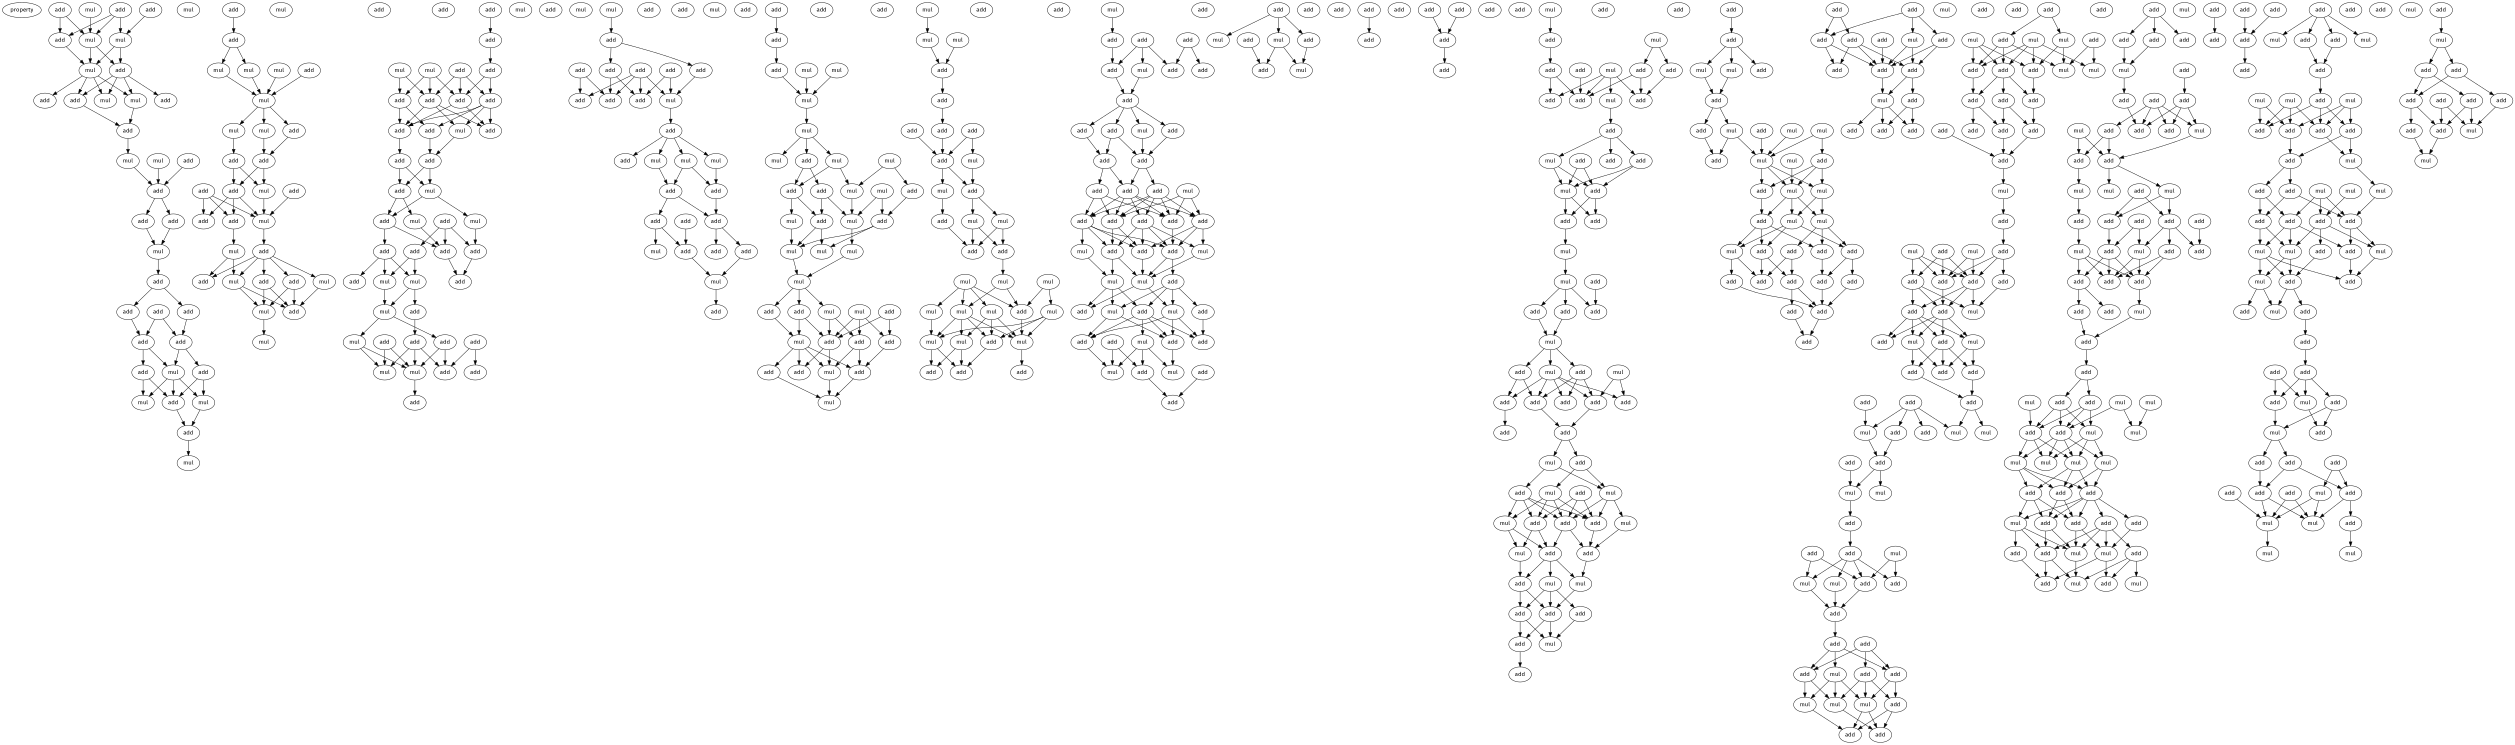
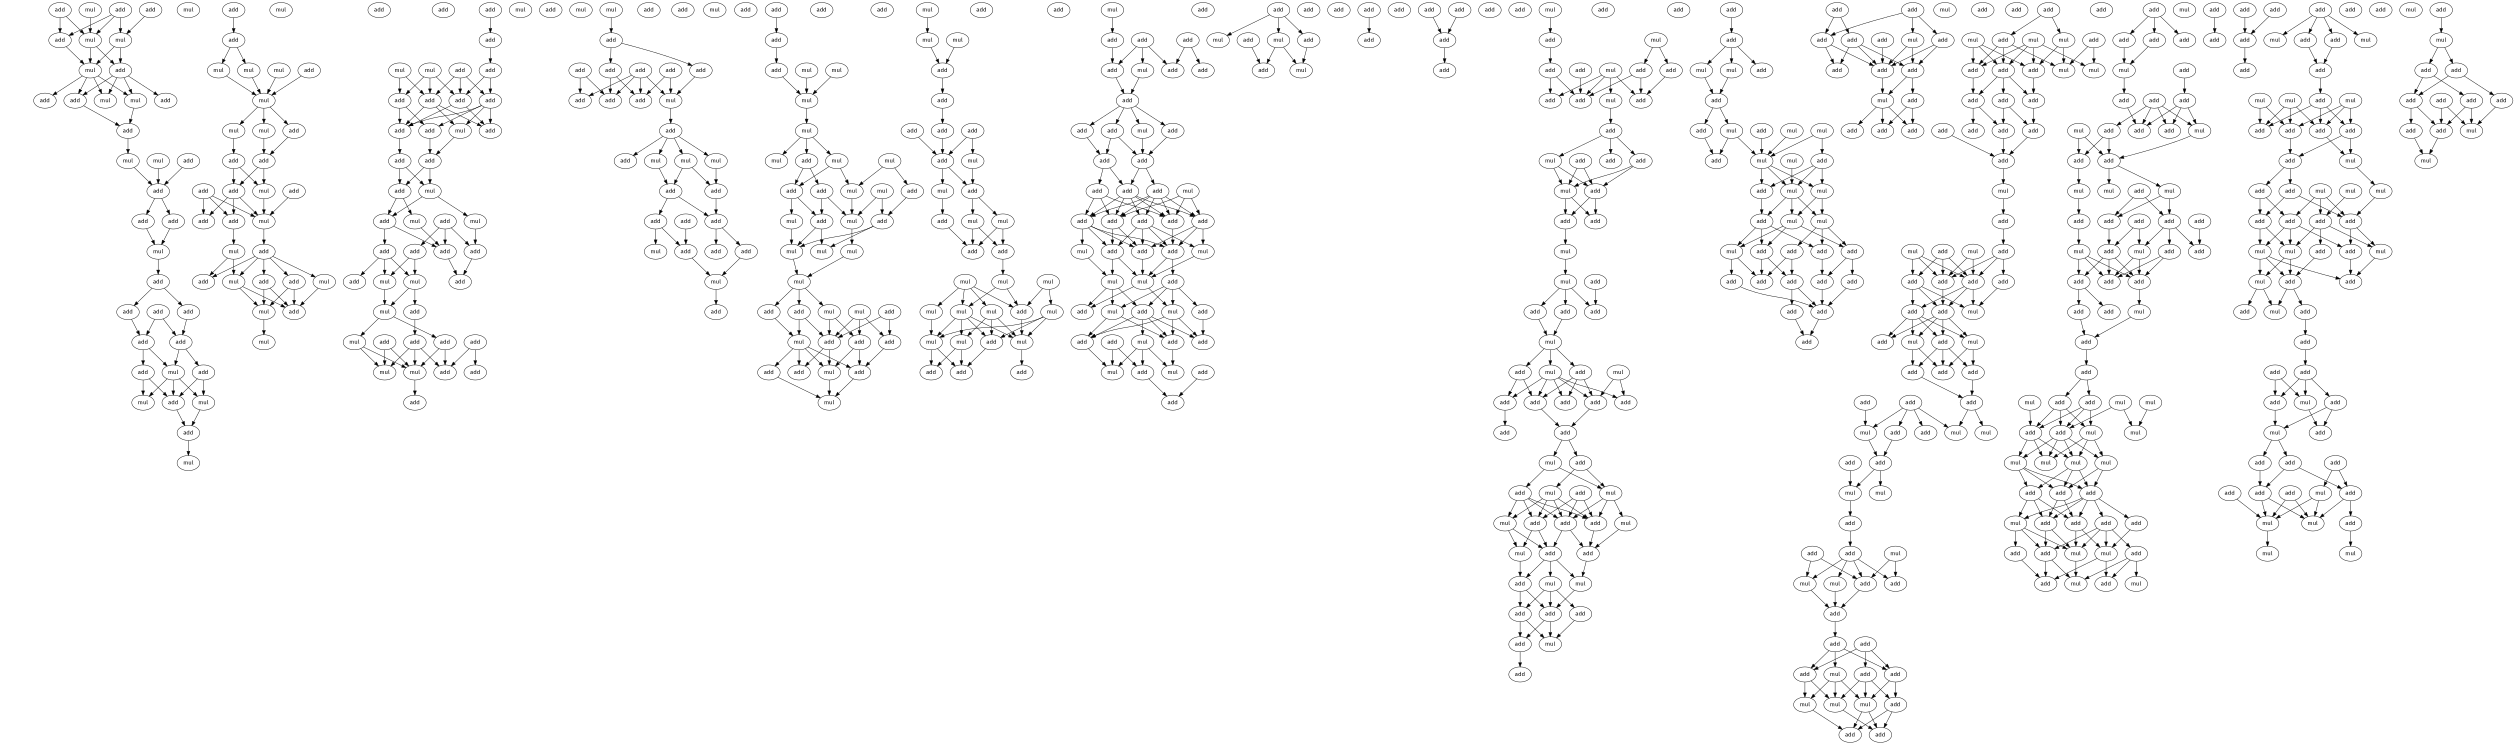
(22, 10) -> none
